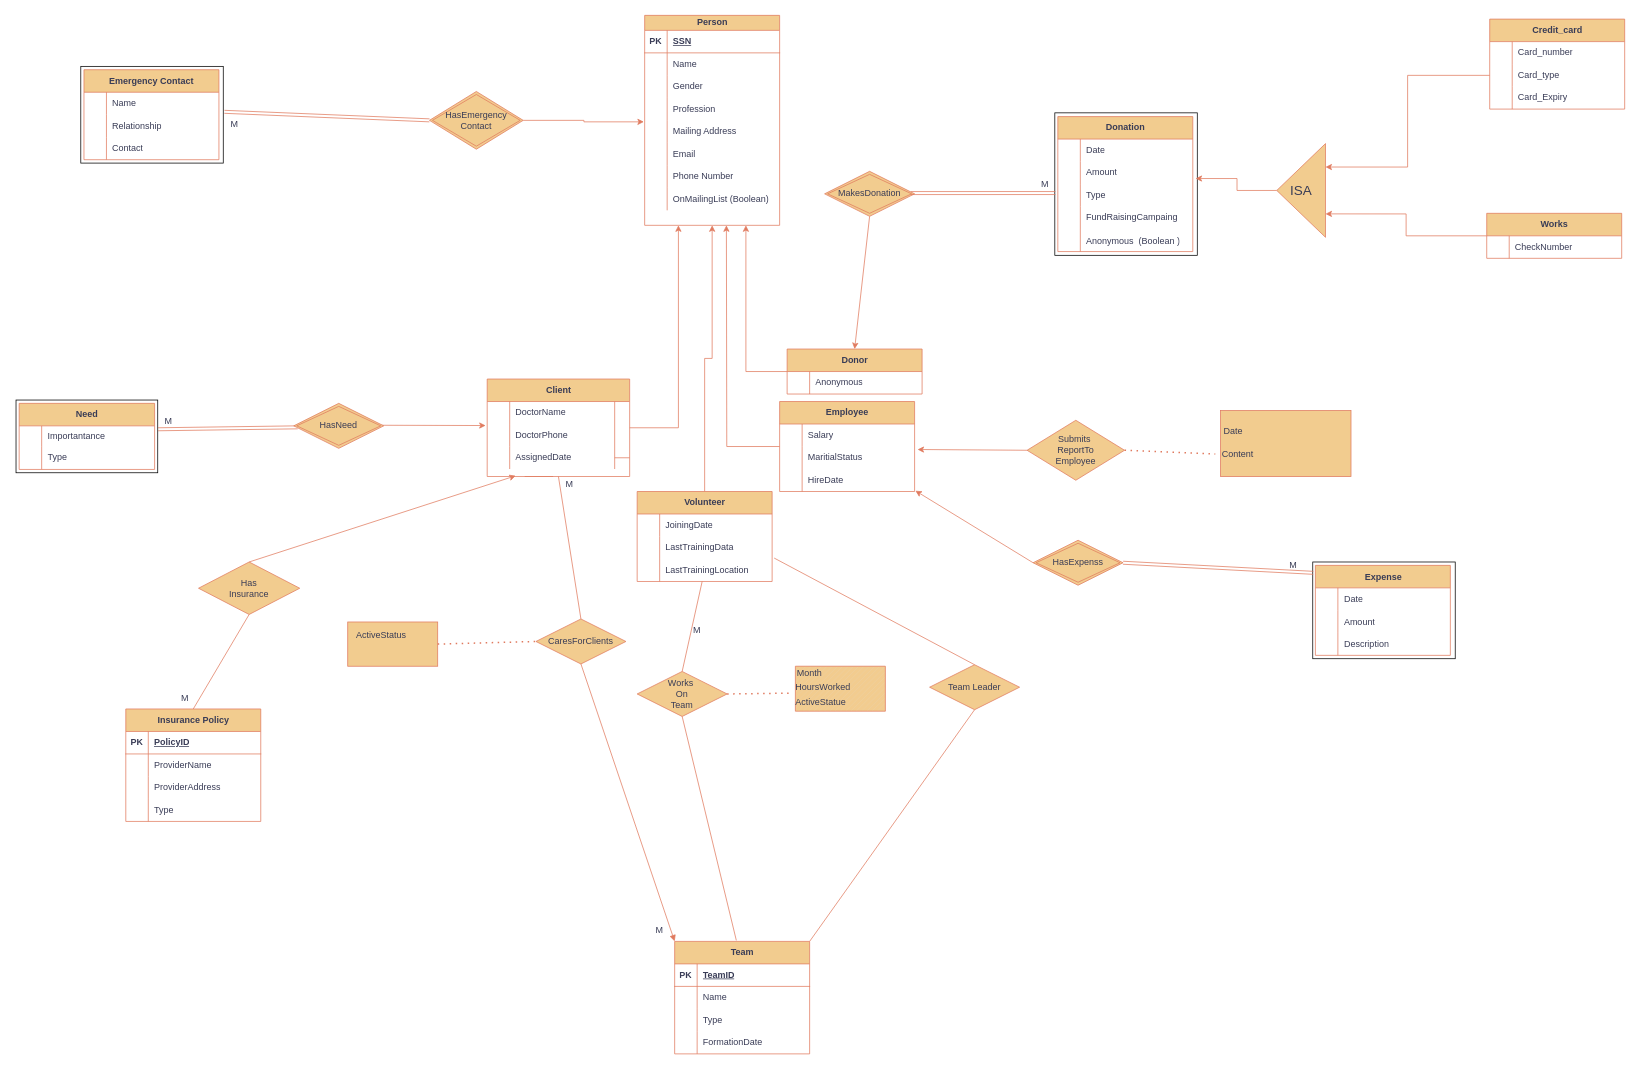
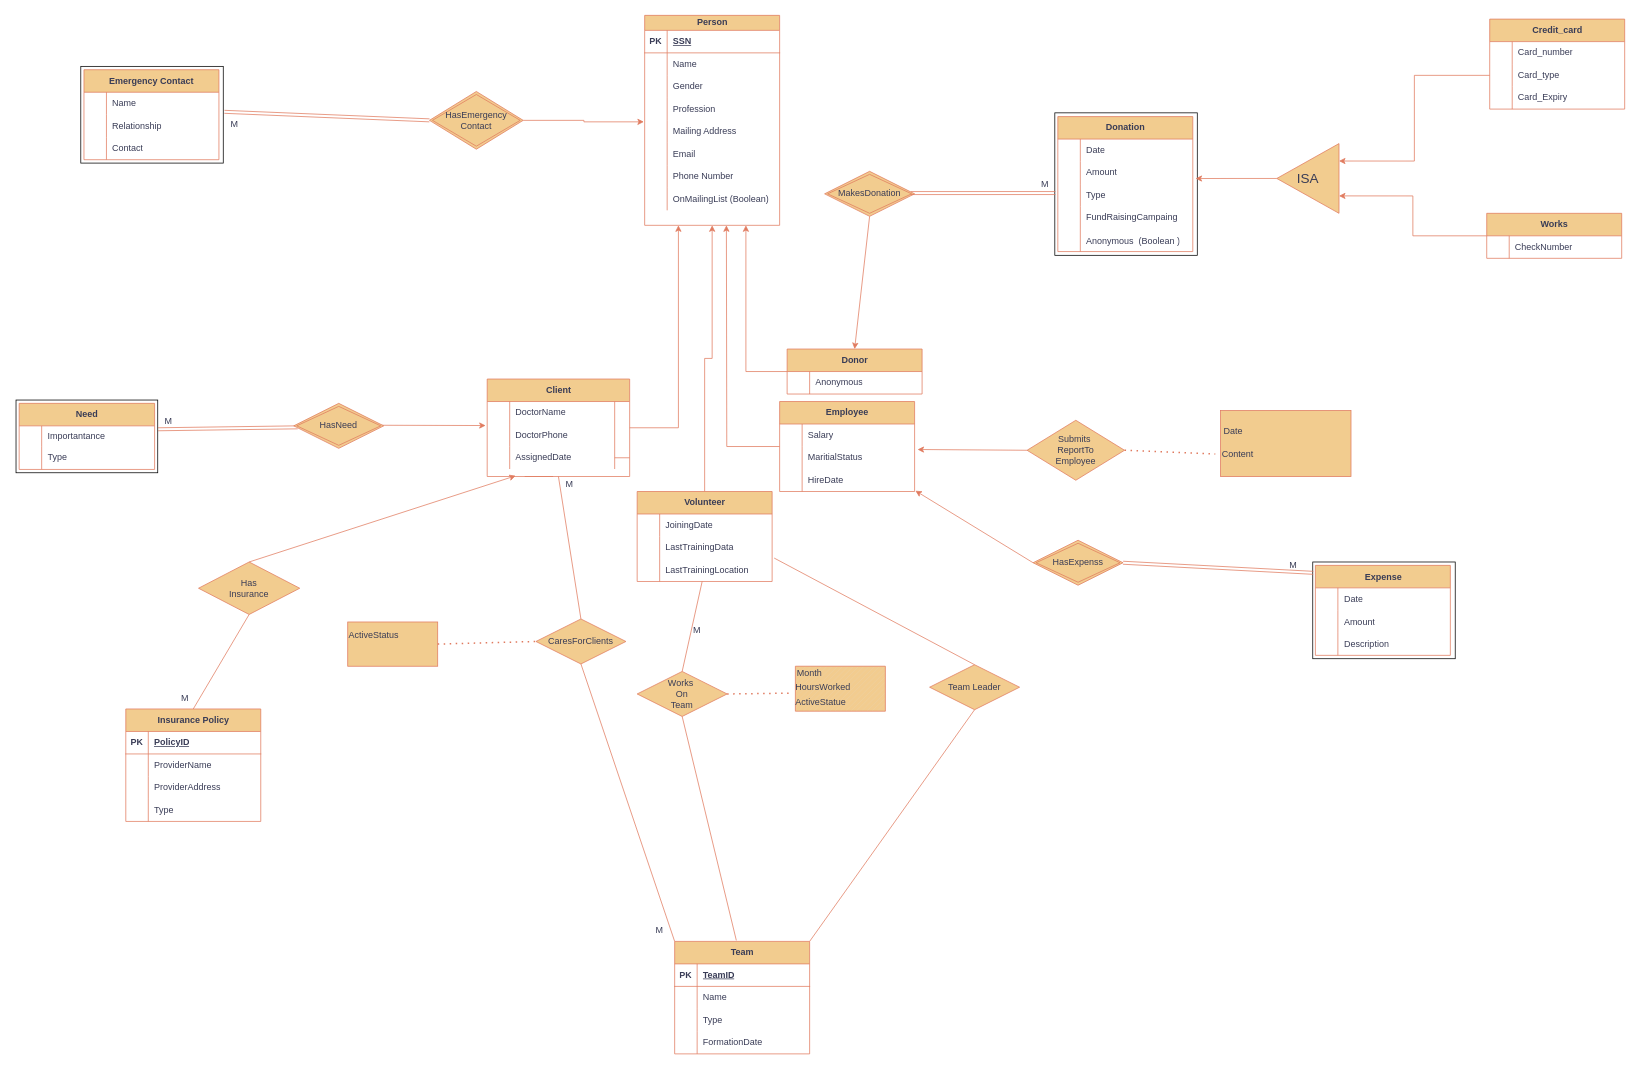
(1301, 191) -> (1308, 179)
(381, 636) -> (374, 636)
(672, 934) -> (673, 936)
